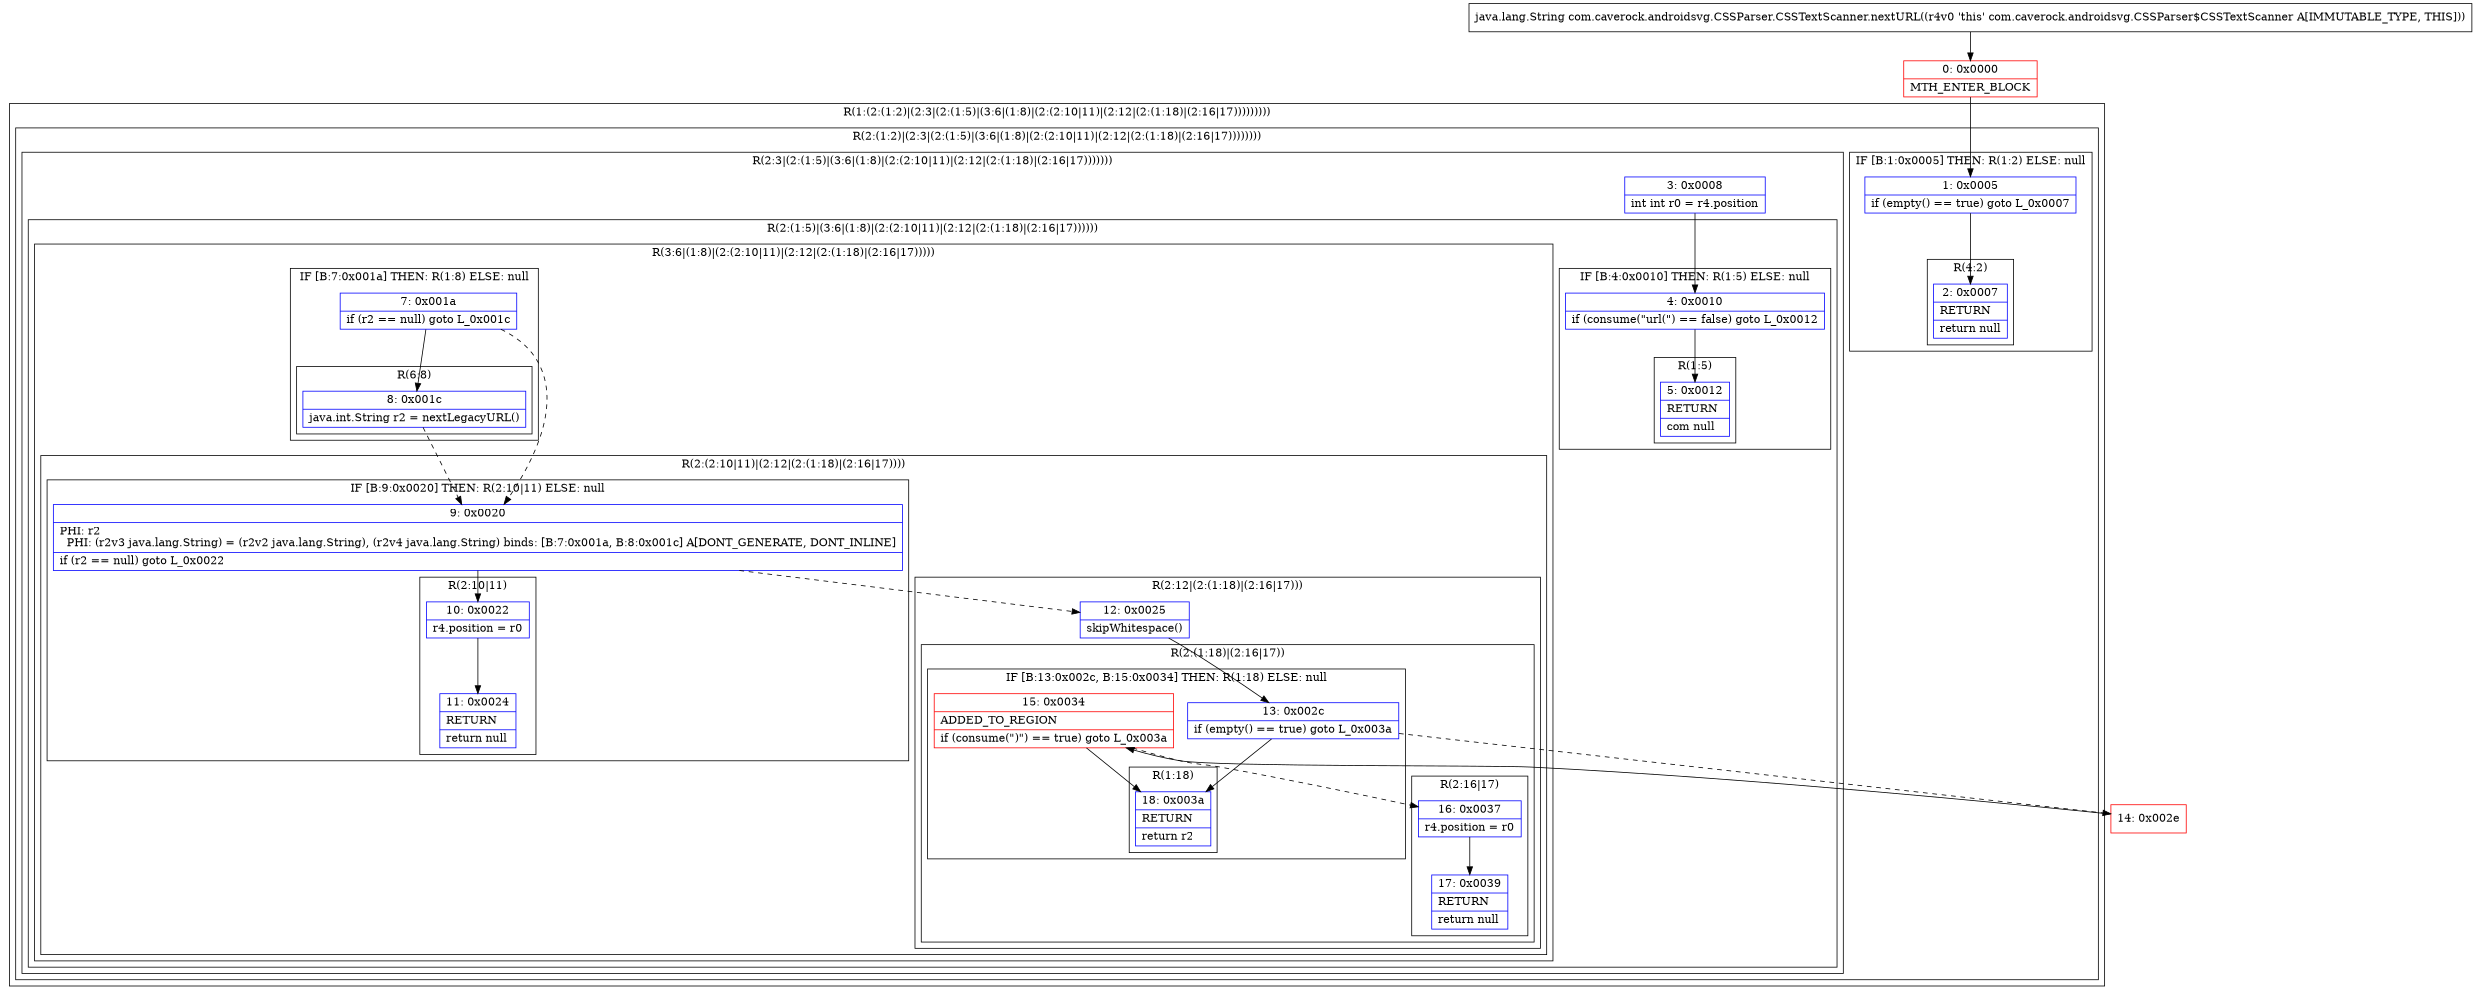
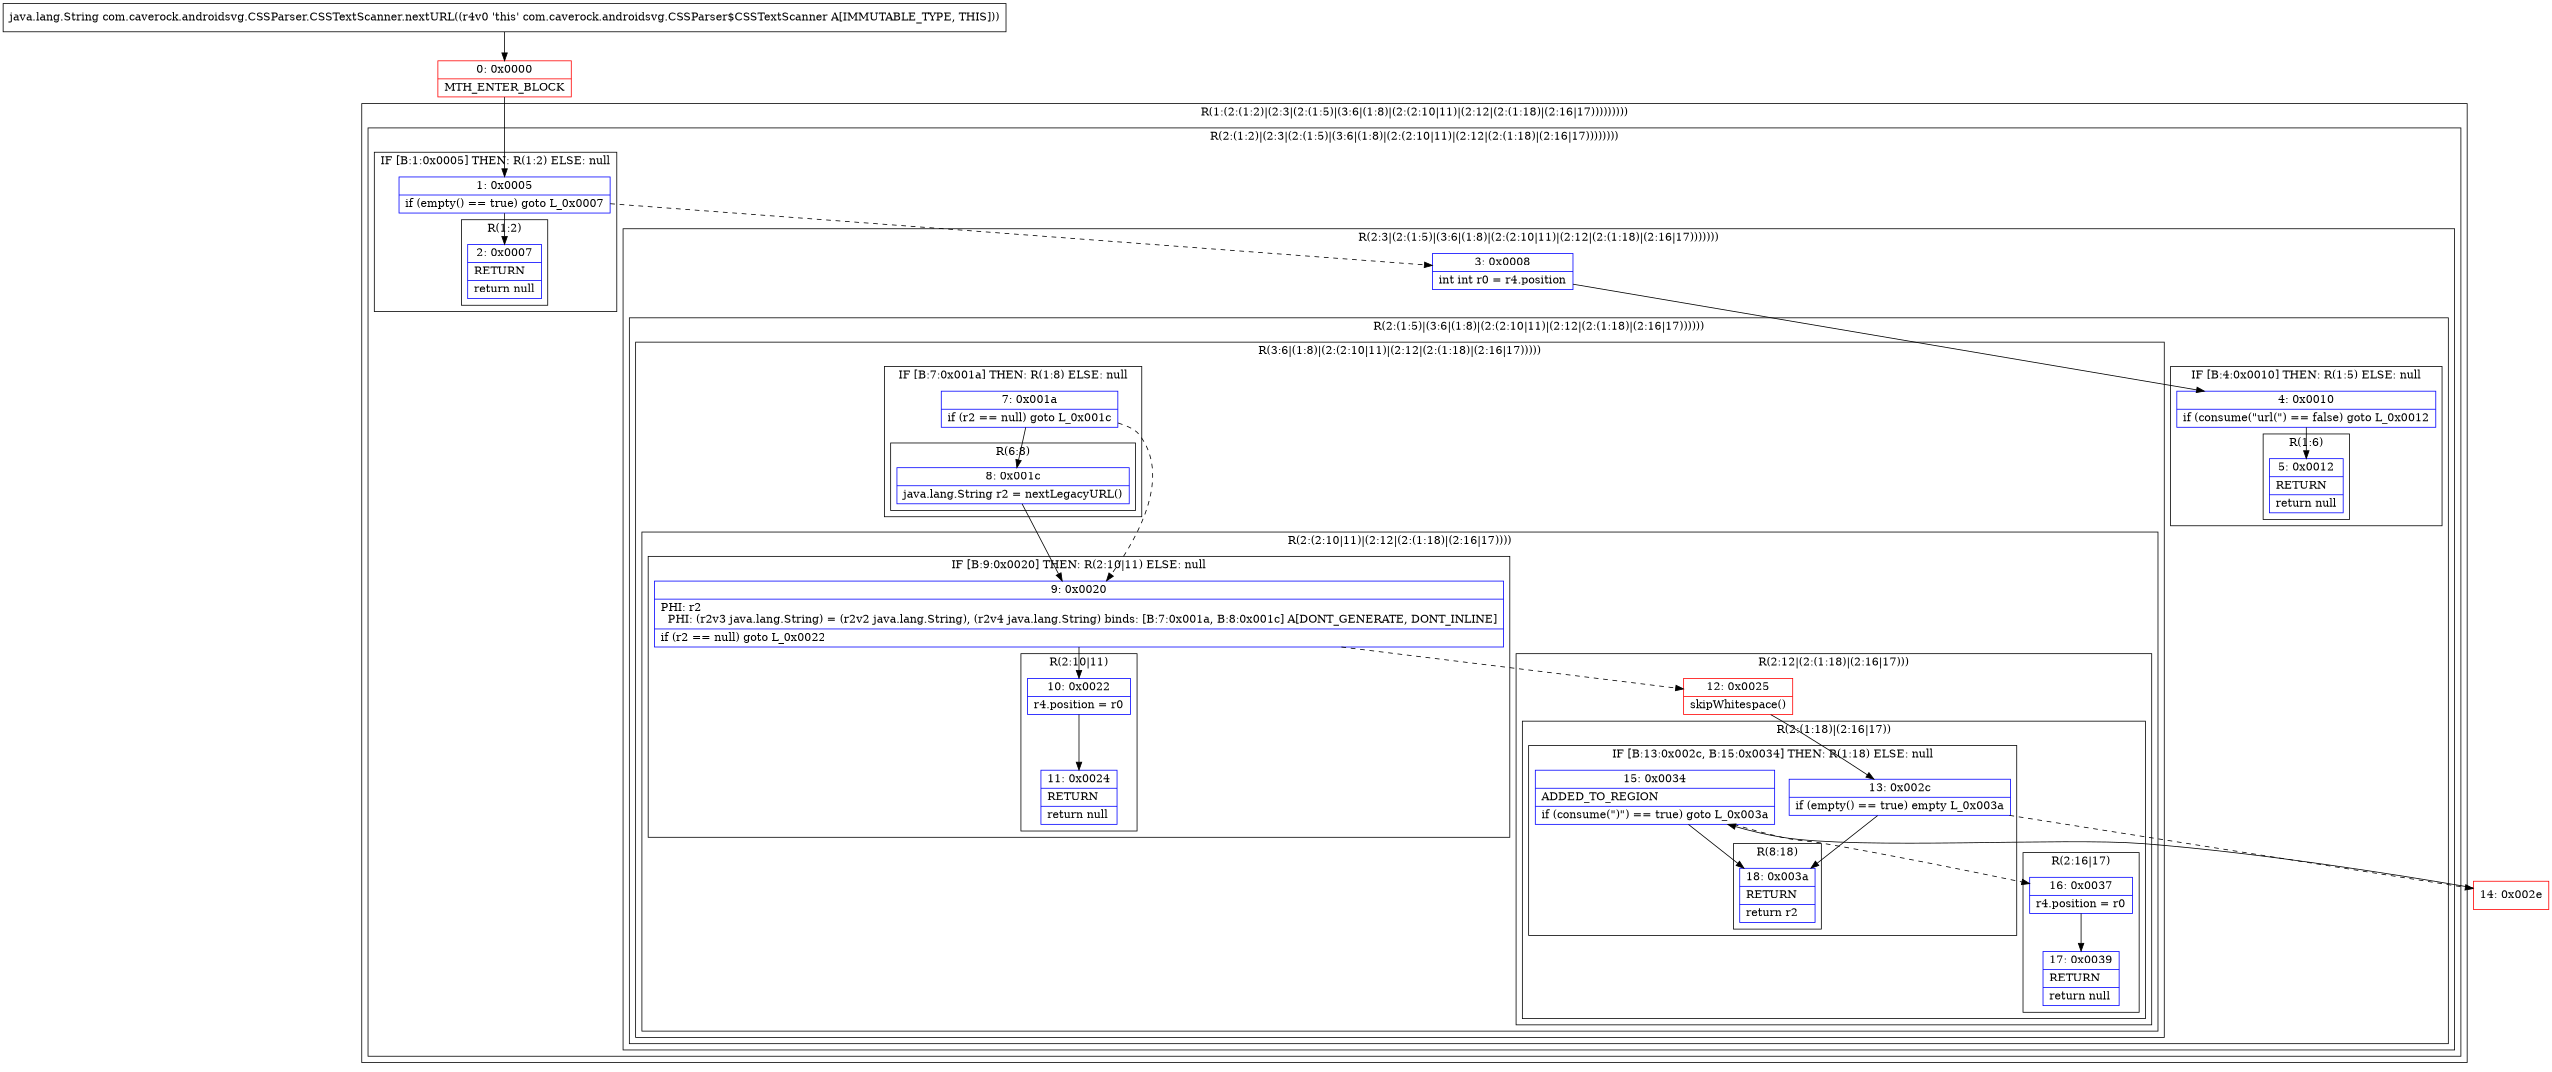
none -> (1017, 234)
(1970, 268) -> (505, 229)
(1695, 366) -> (2306, 443)
(414, 418) -> (1013, 494)
(1691, 427) -> (2306, 503)
(441, 462) -> (1040, 539)
(1135, 620) -> (1738, 696)
(1054, 721) -> (1655, 797)
(1293, 729) -> (1900, 806)
(1173, 776) -> (1777, 853)
